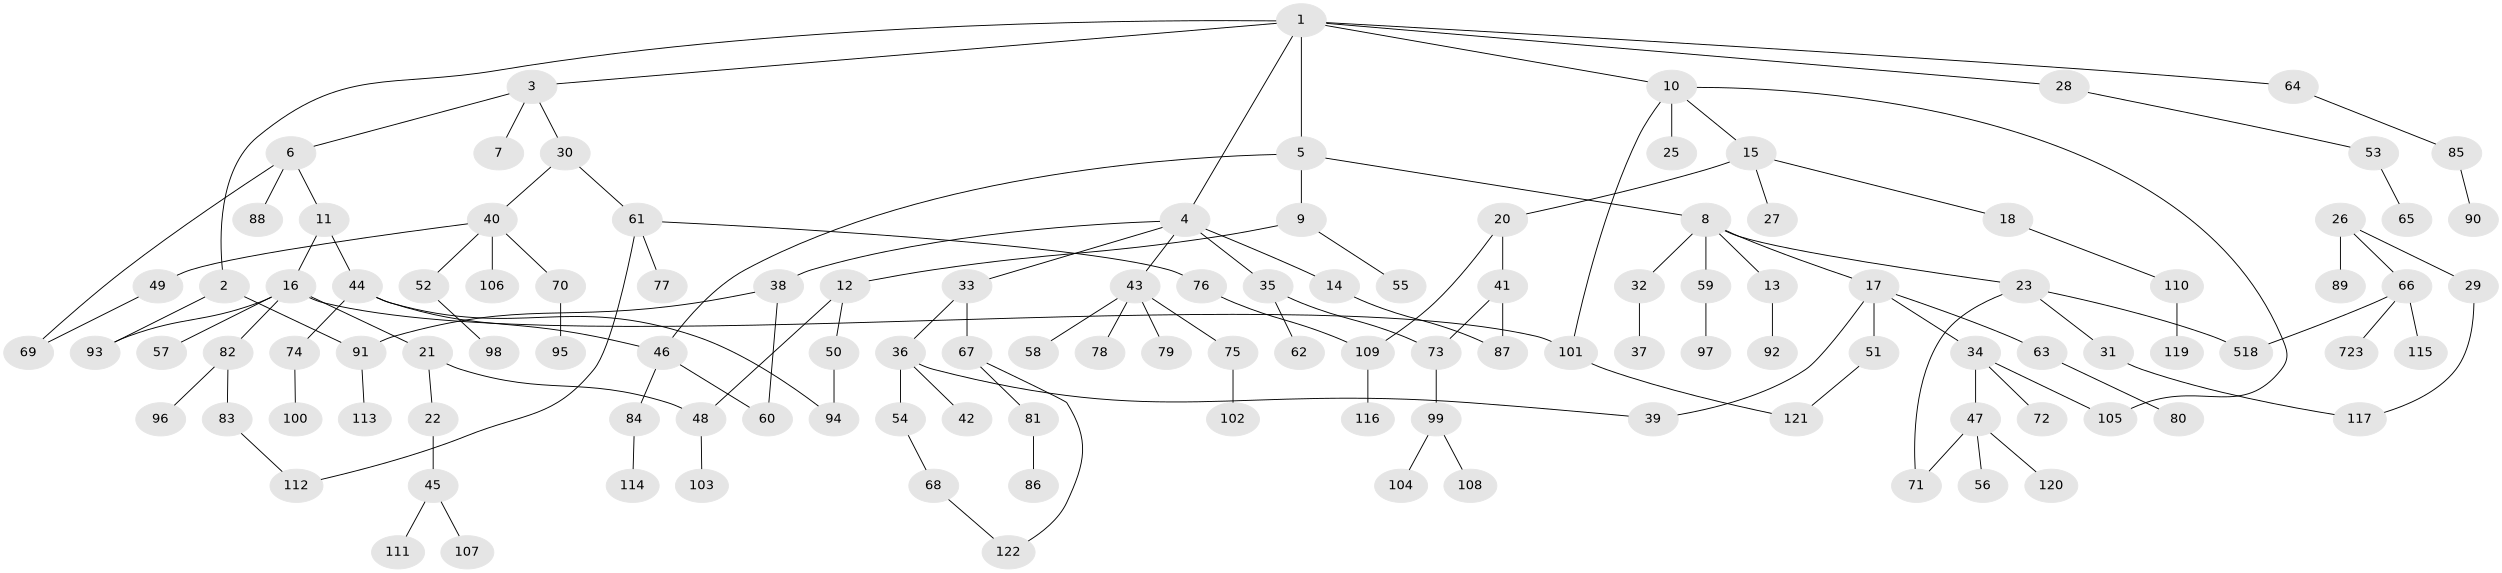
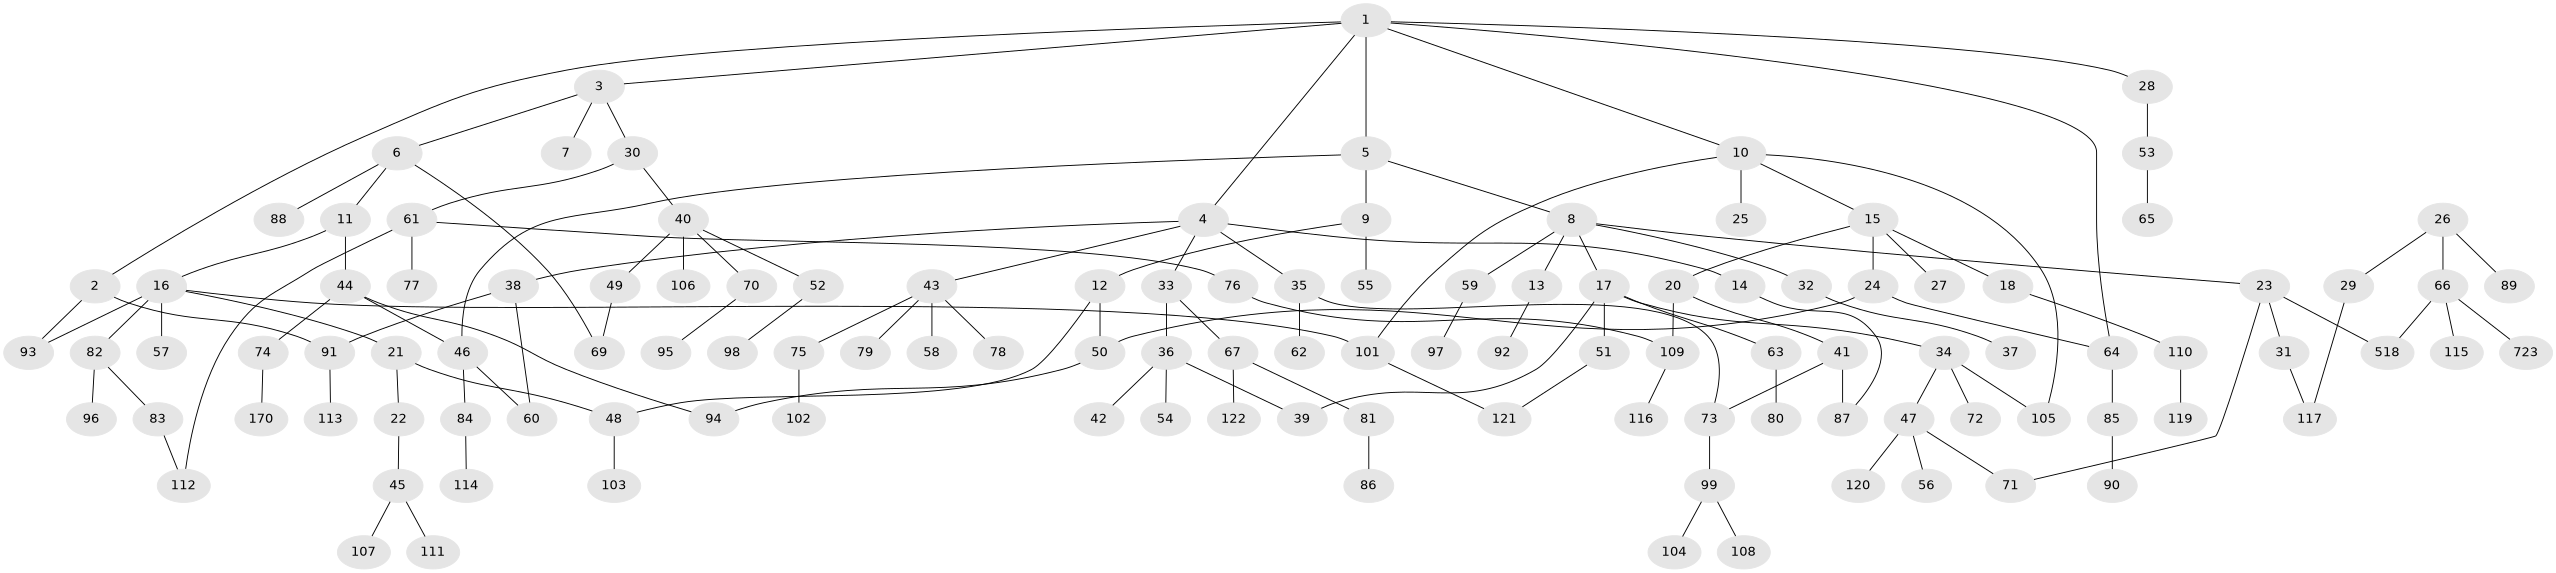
none -> (1873, 286)
(296, 419) -> (261, 419)
(934, 486) -> none
